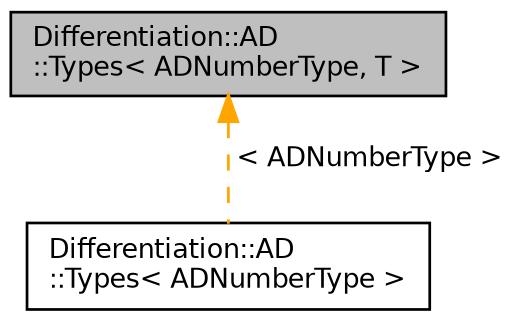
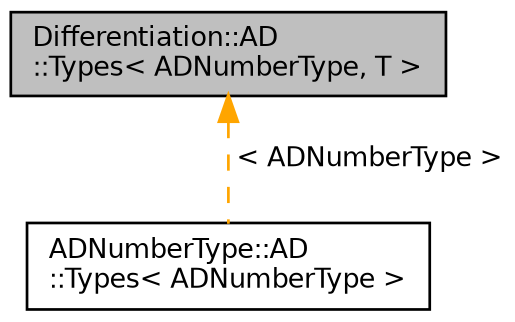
(228, 266) -> (228, 266)
